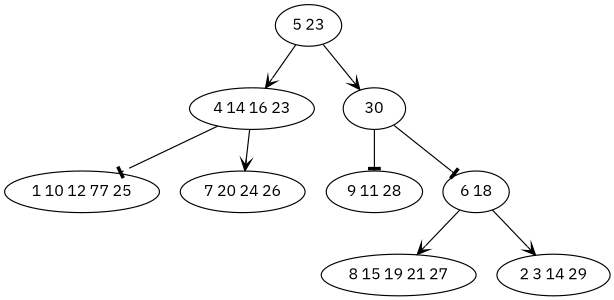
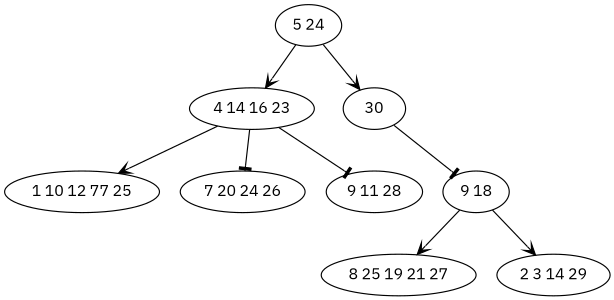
(309, 25) -> (309, 25)
(173, 147) -> (173, 147)
(248, 147) -> (248, 147)
(374, 147) -> (312, 149)
(476, 192) -> (476, 192)
(399, 275) -> (399, 275)
